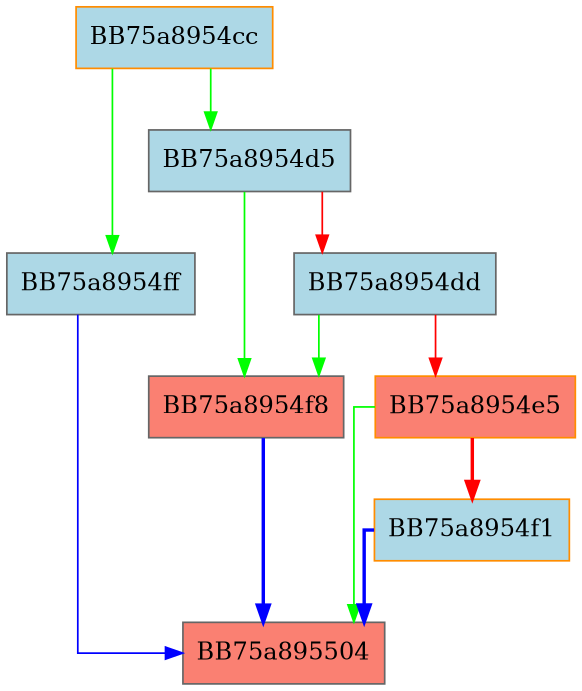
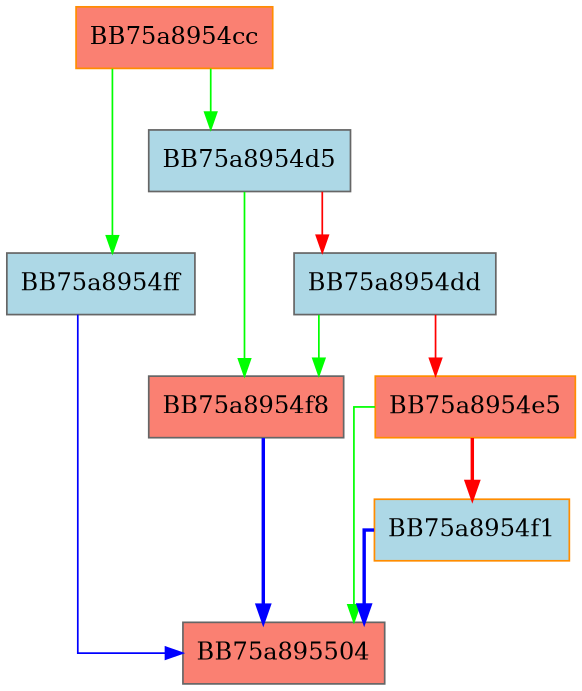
(174, 38) -> (174, 38)
